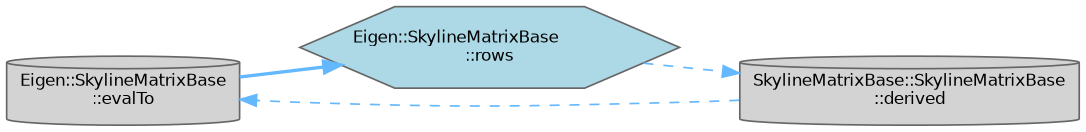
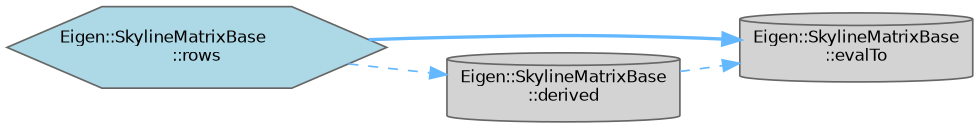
(282, 72) -> (546, 36)
(910, 91) -> (563, 87)
